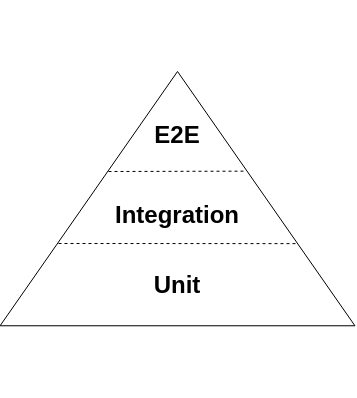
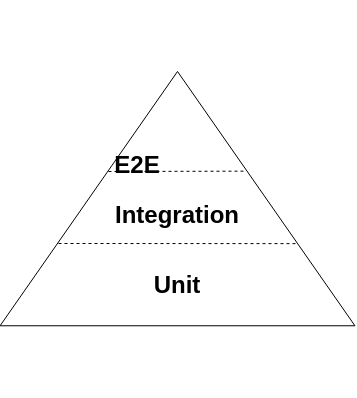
(178, 136) -> (138, 166)
